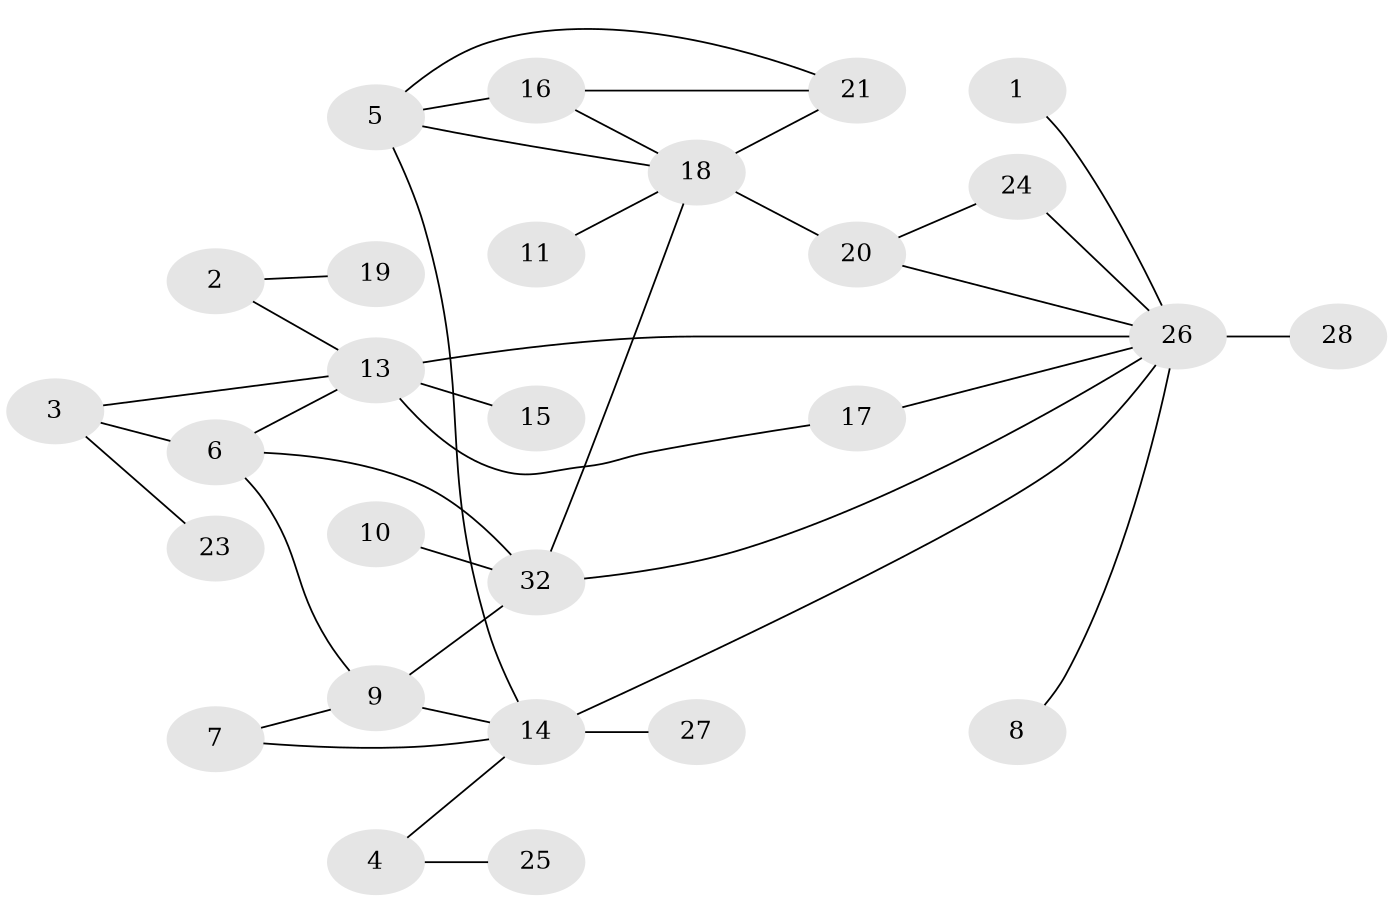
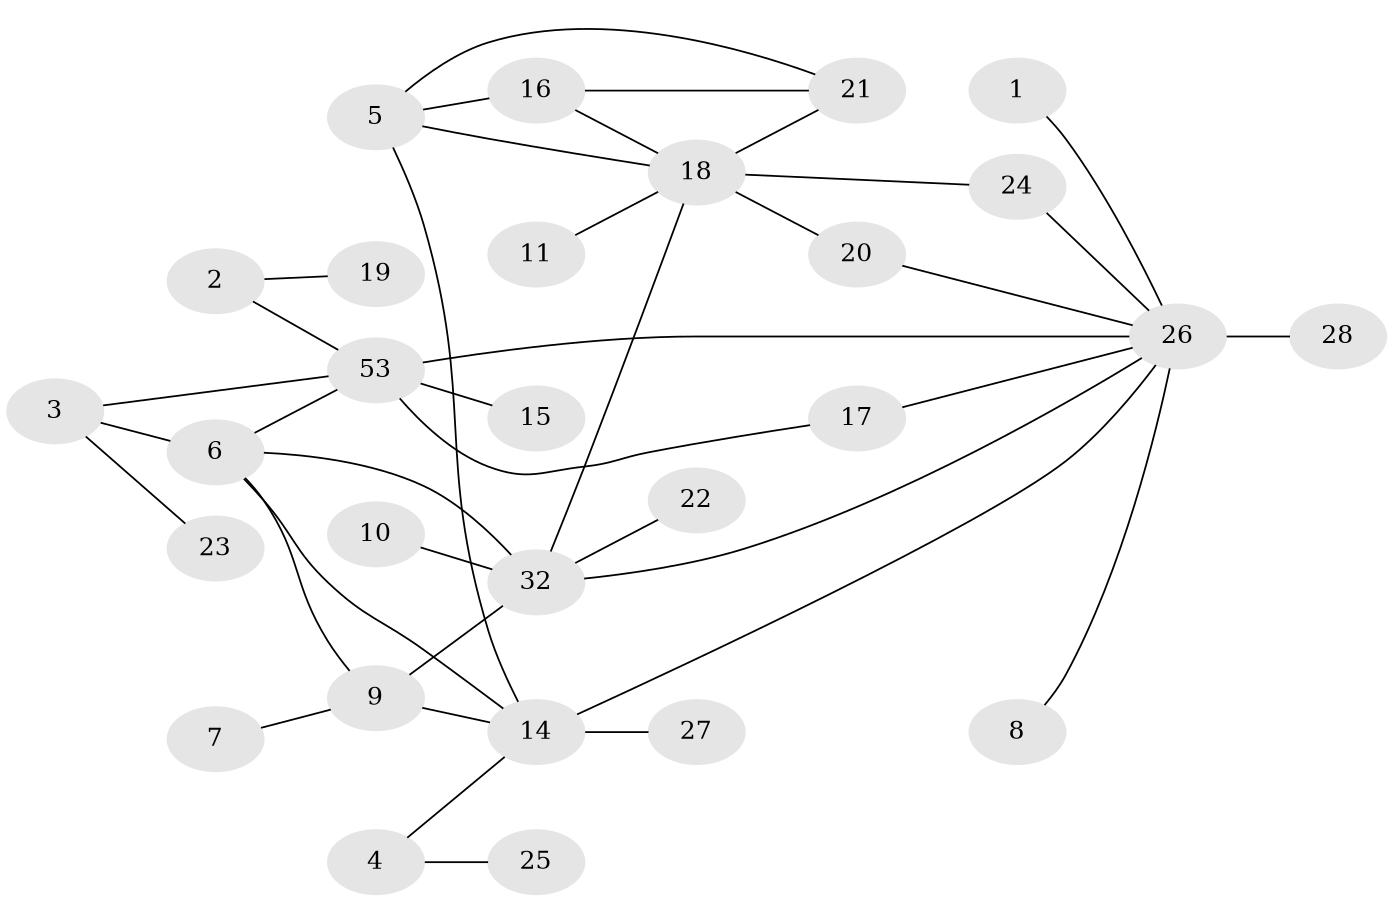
(937, 221) -> (857, 180)
(376, 370) -> (376, 370)
none -> (697, 500)
(376, 748) -> (360, 609)
